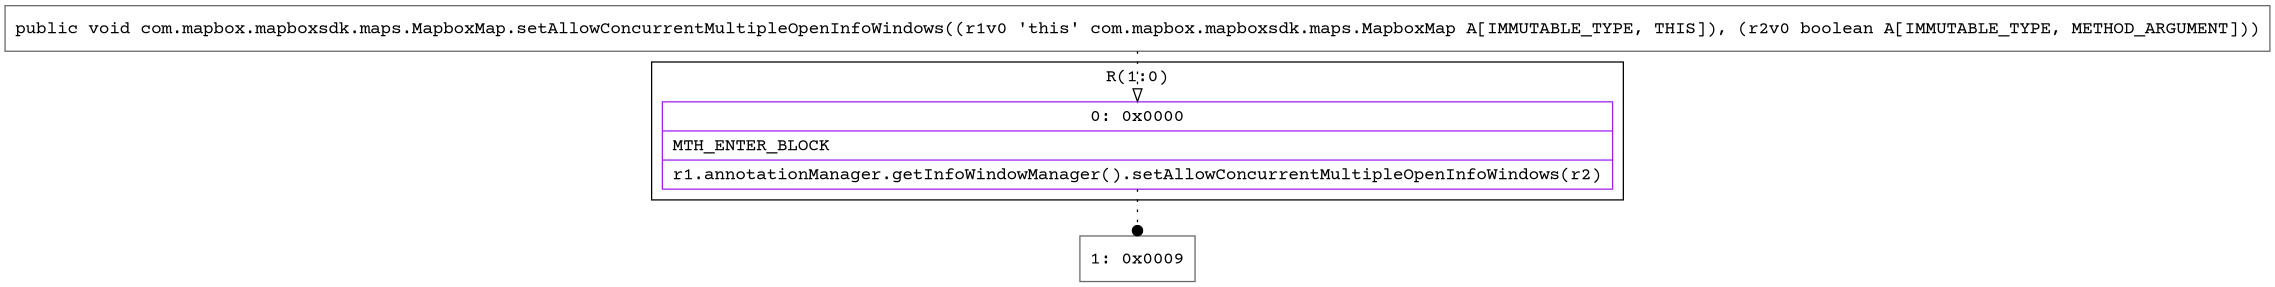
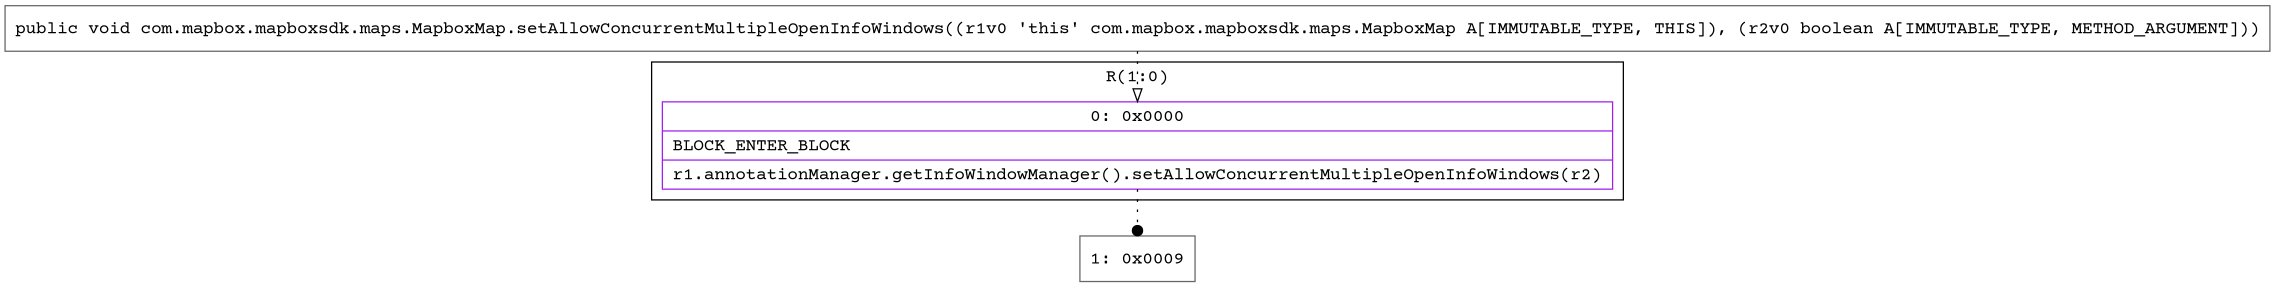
(751, 145) -> (762, 145)
